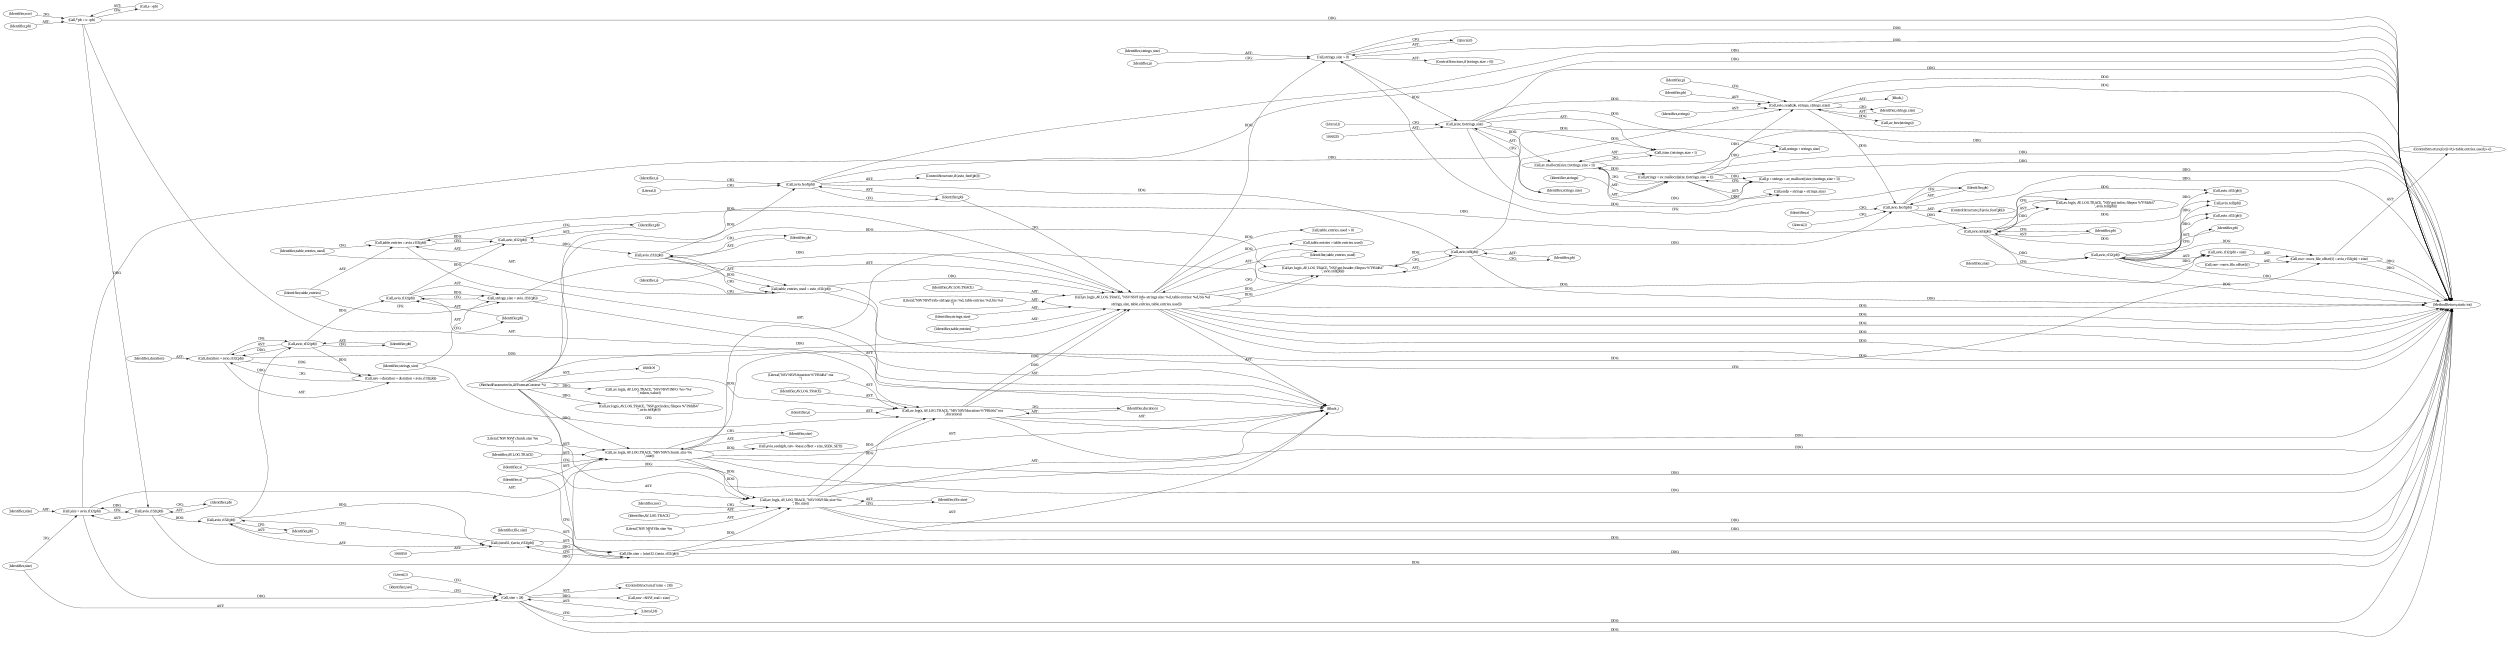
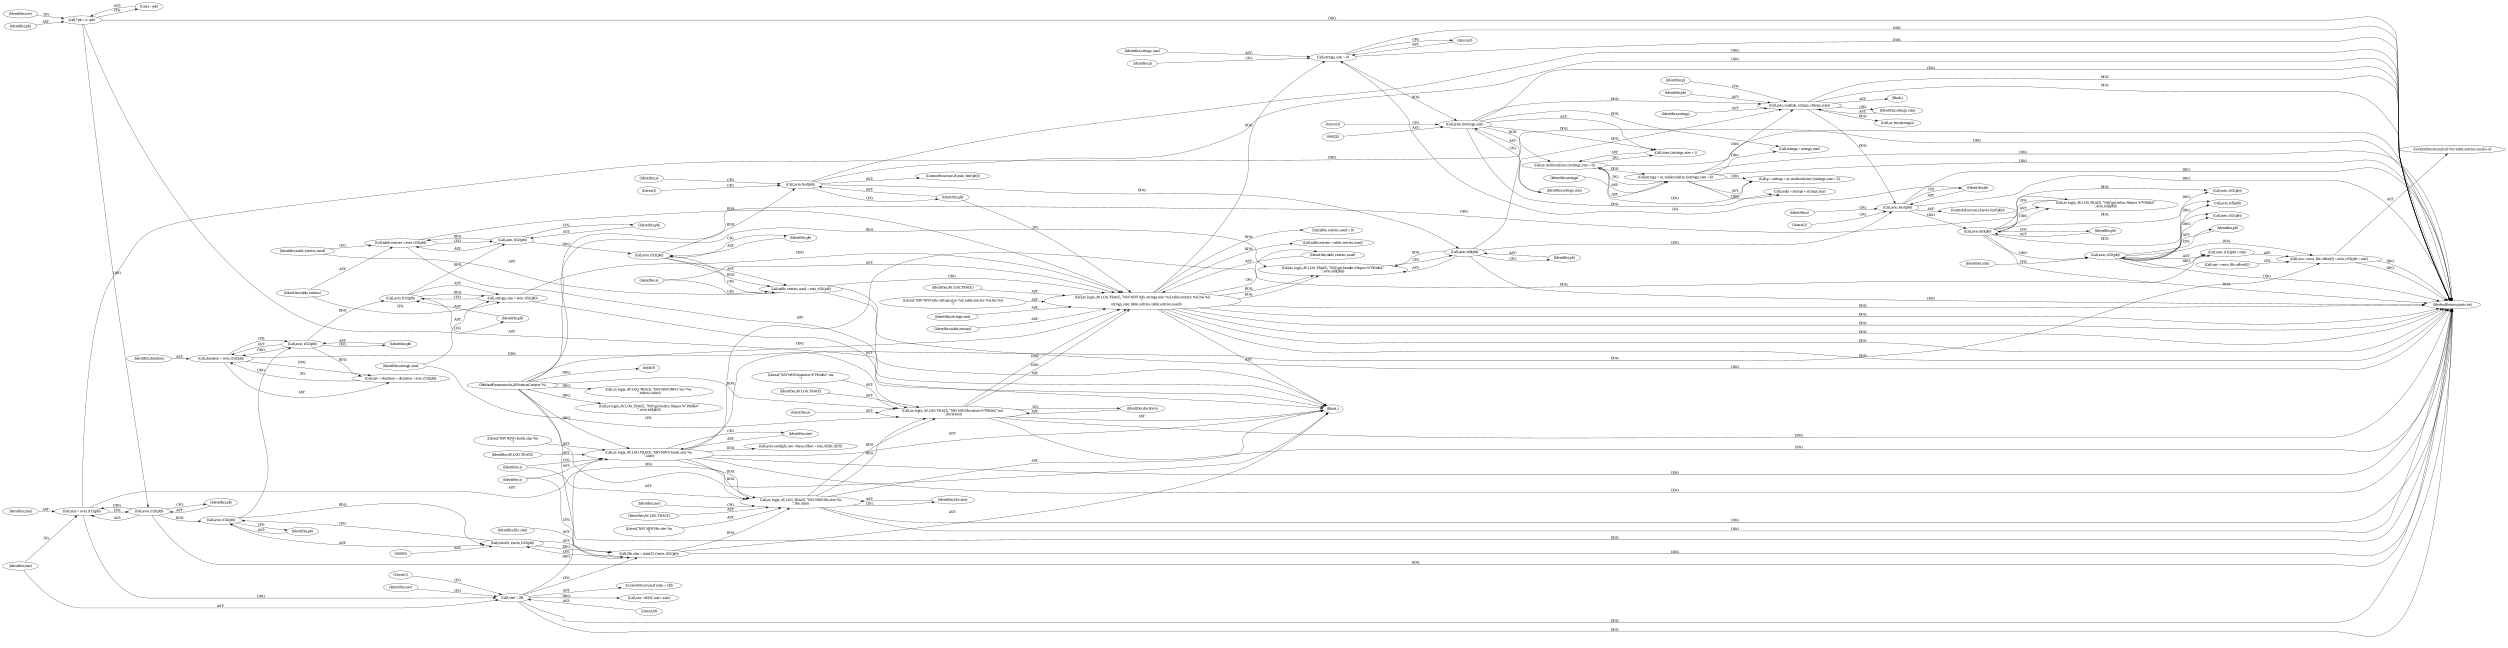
(1465, 62) -> none
(1736, 183) -> none
(2268, 261) -> (2268, 261)
(1736, 367) -> (1736, 367)
(567, 373) -> (567, 373)
(577, 616) -> (580, 577)
